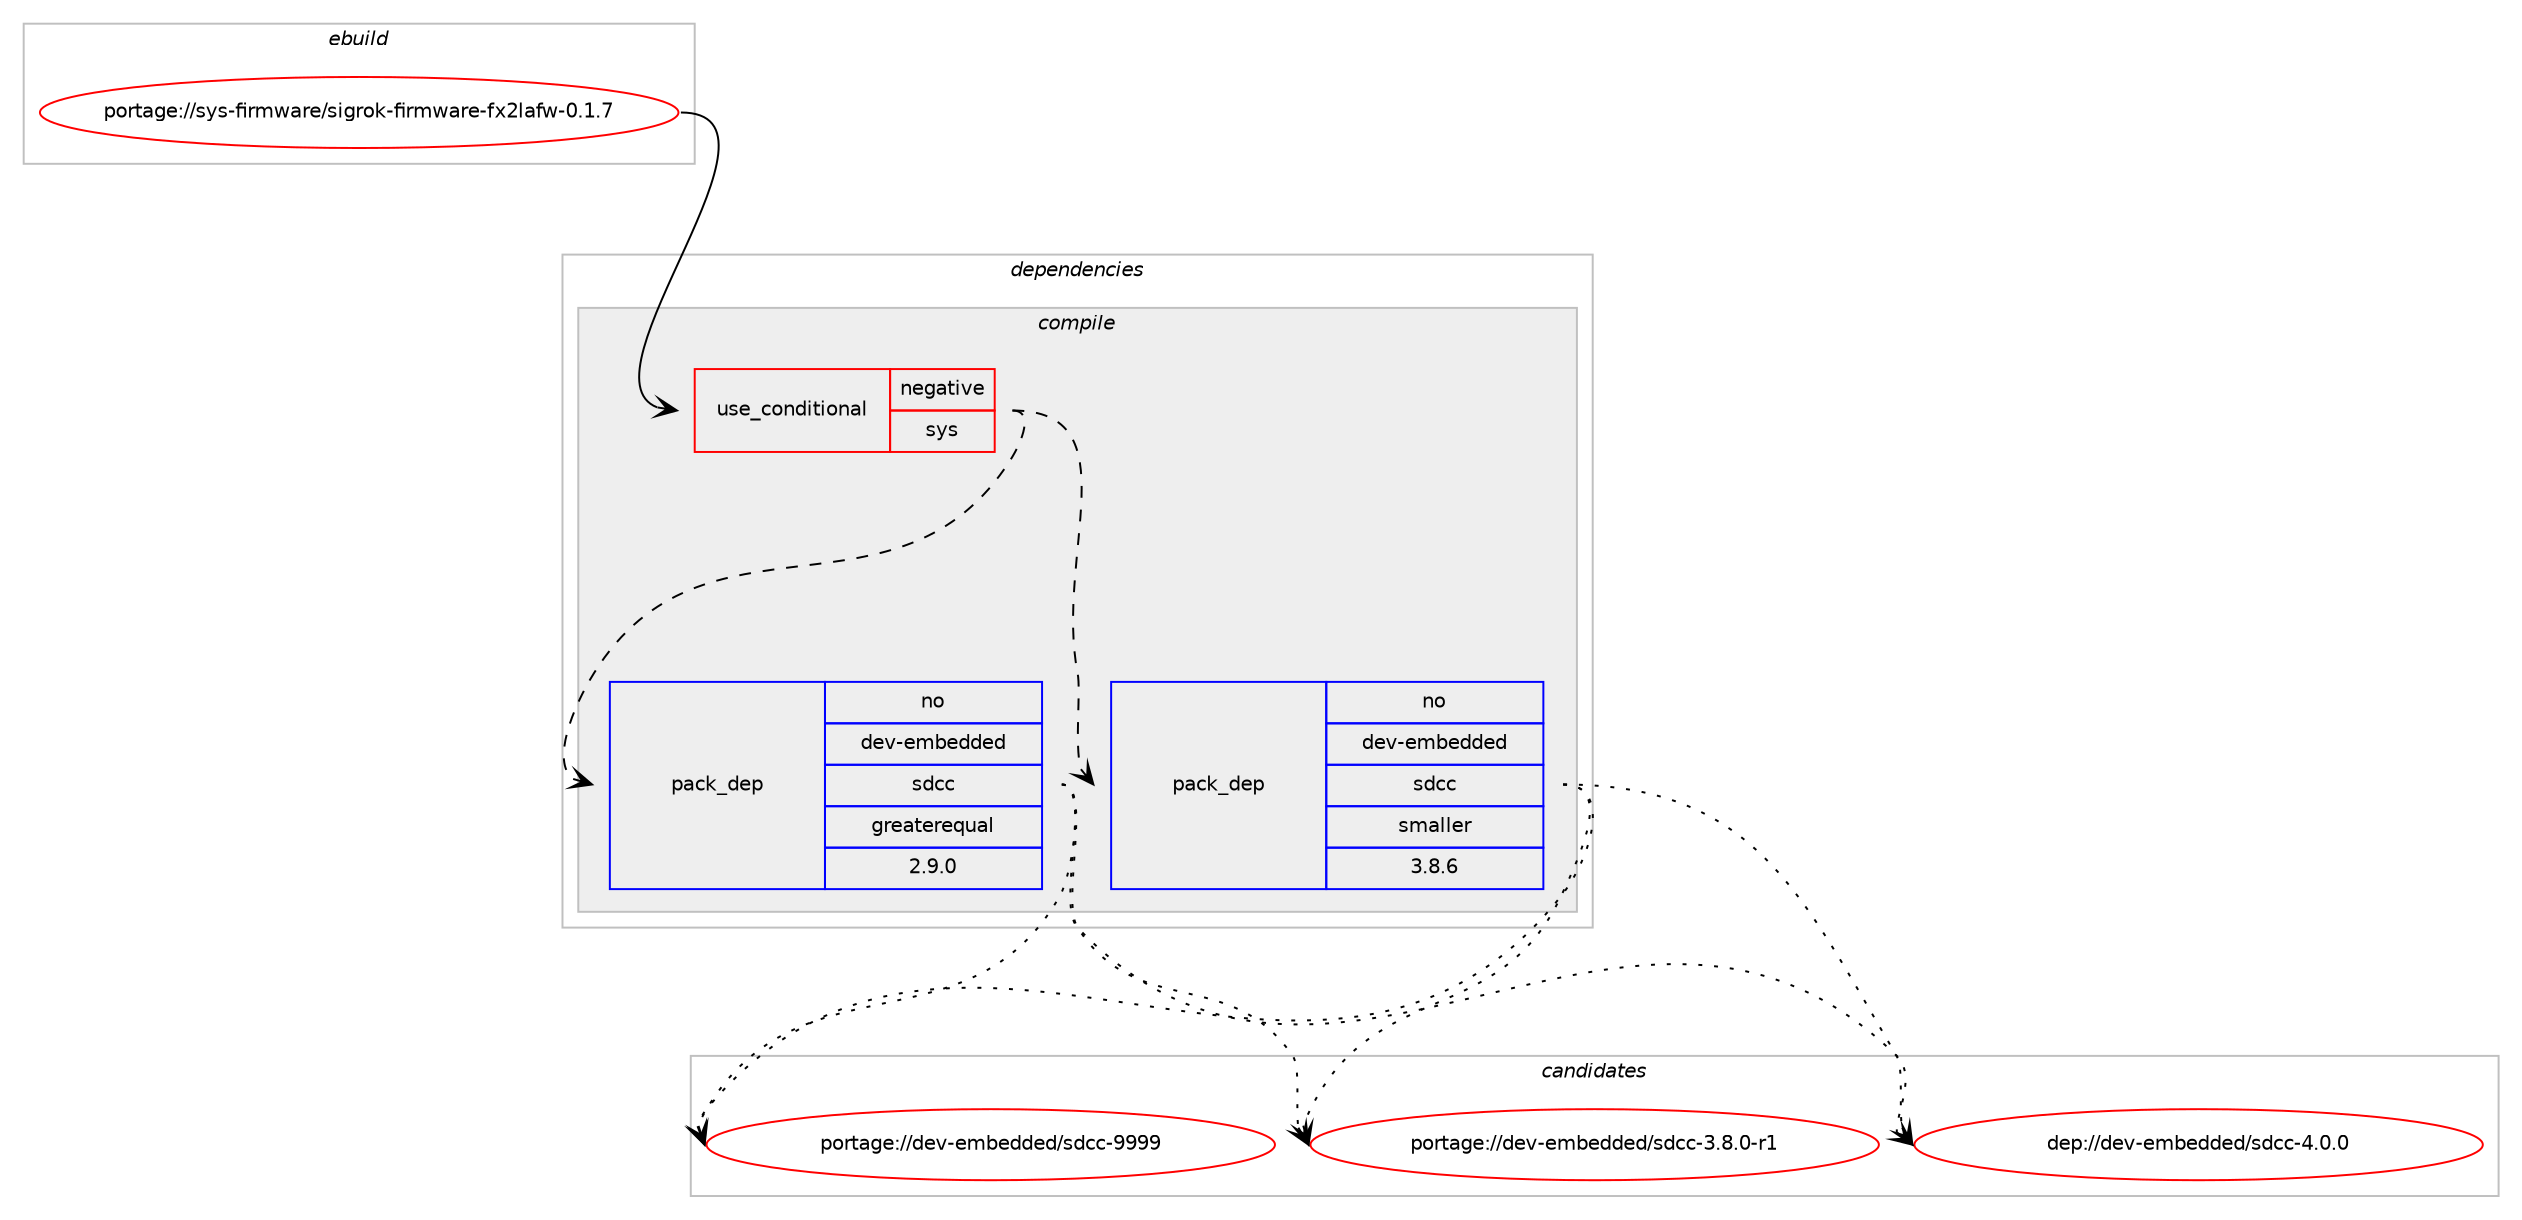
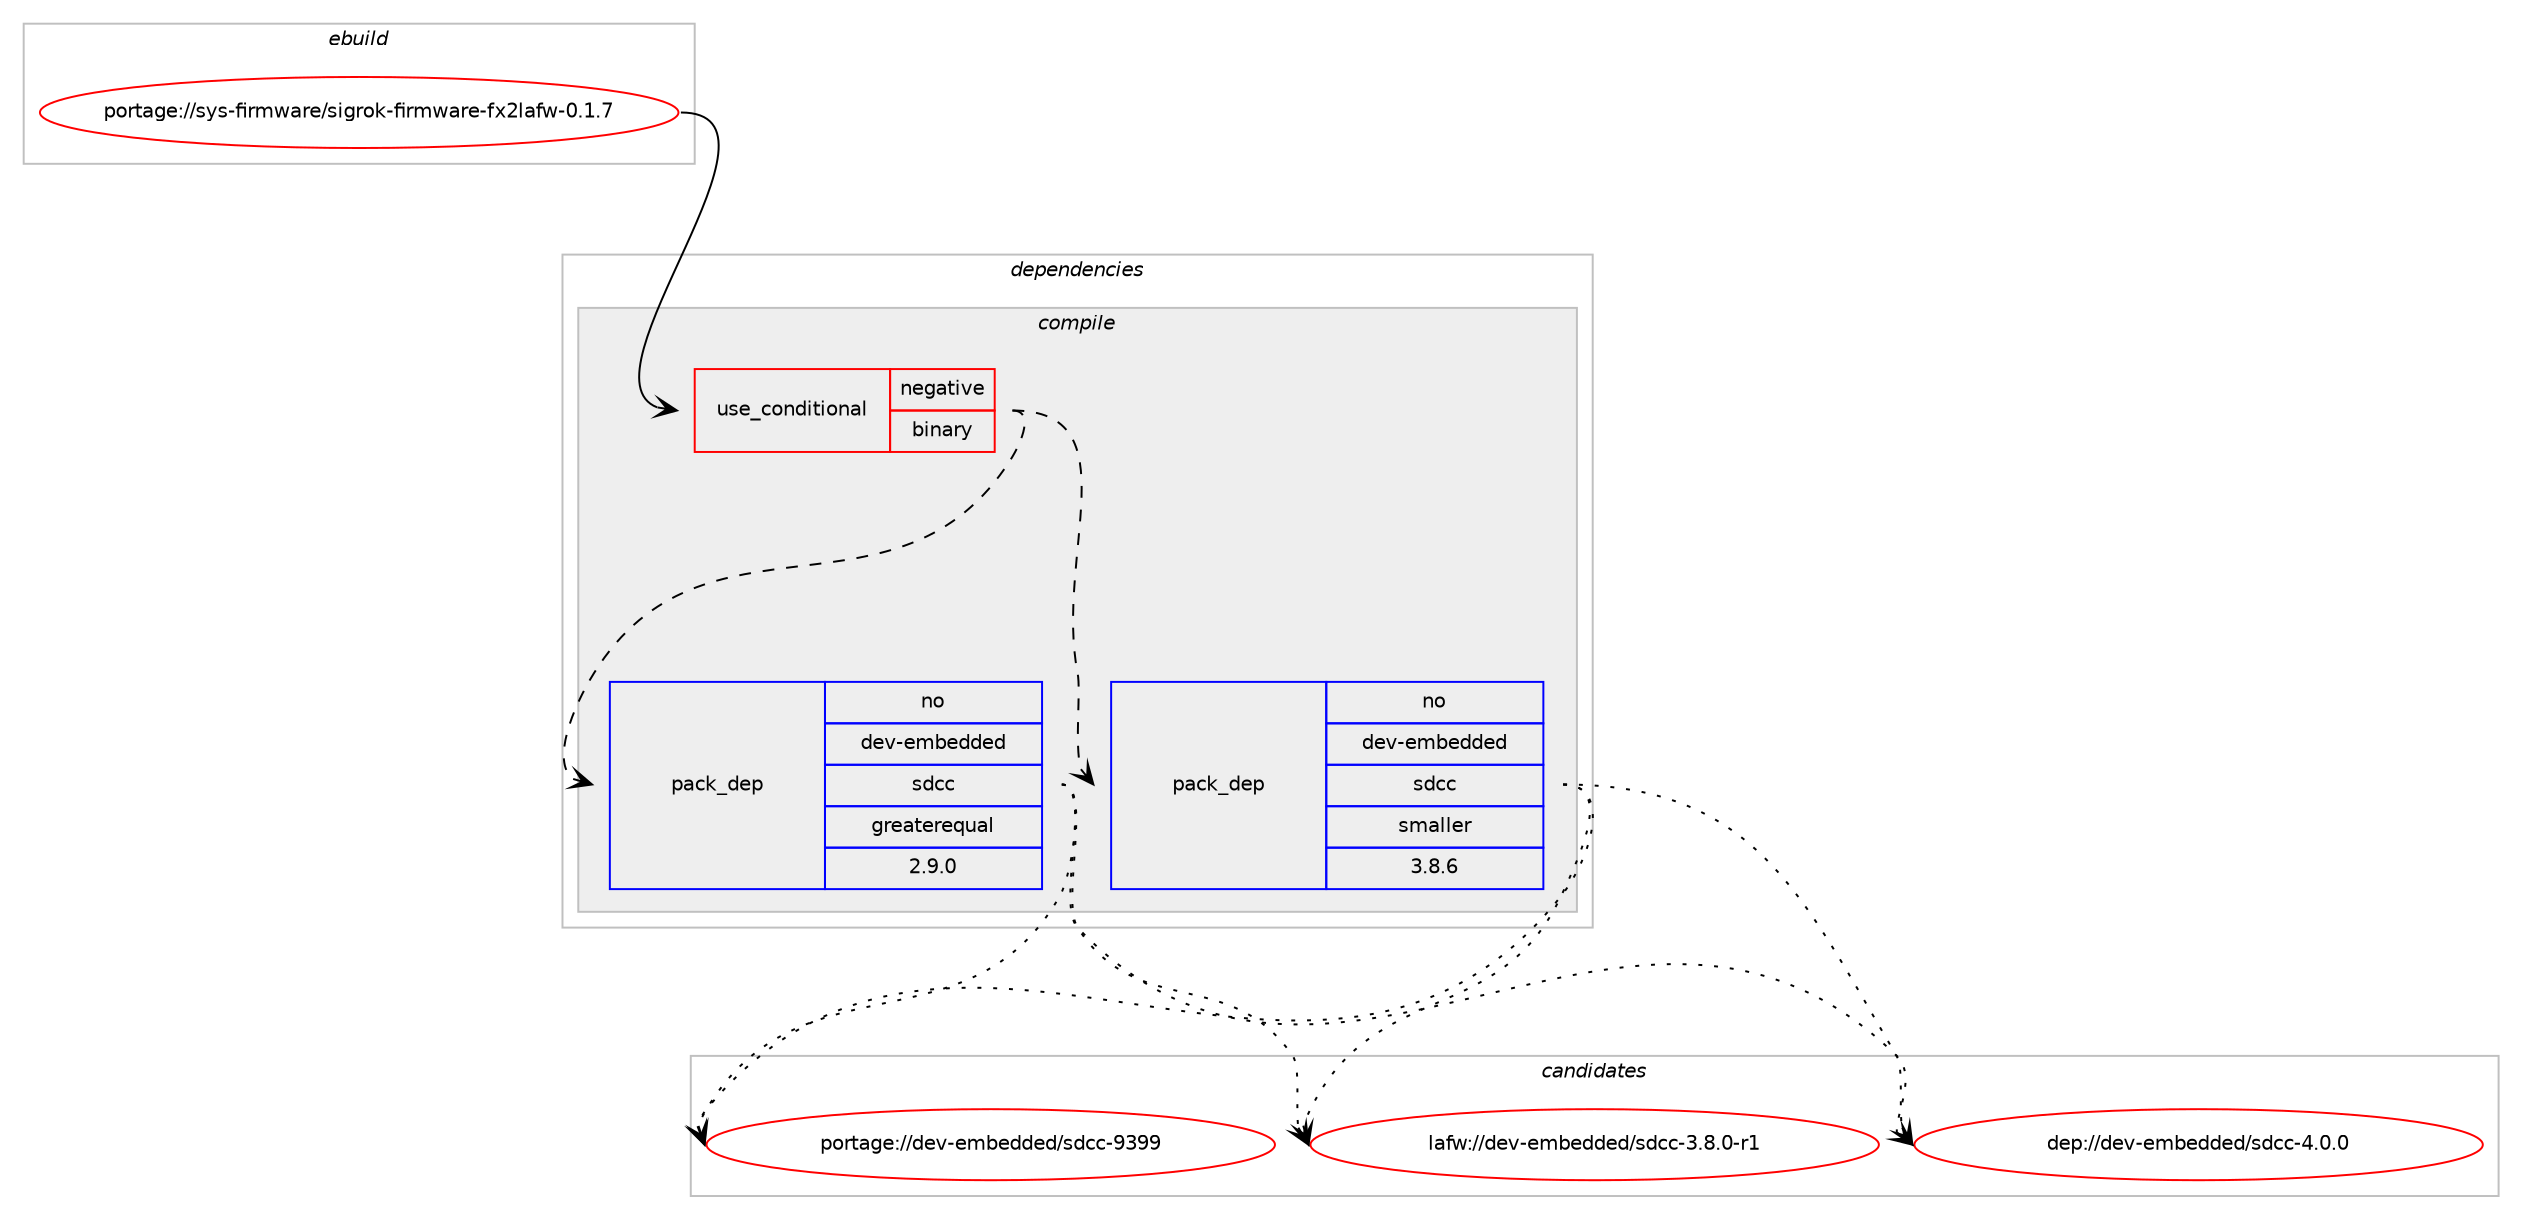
(942, 430) -> (942, 430)
(991, 1145) -> (991, 1145)
(1595, 1145) -> (1595, 1145)
